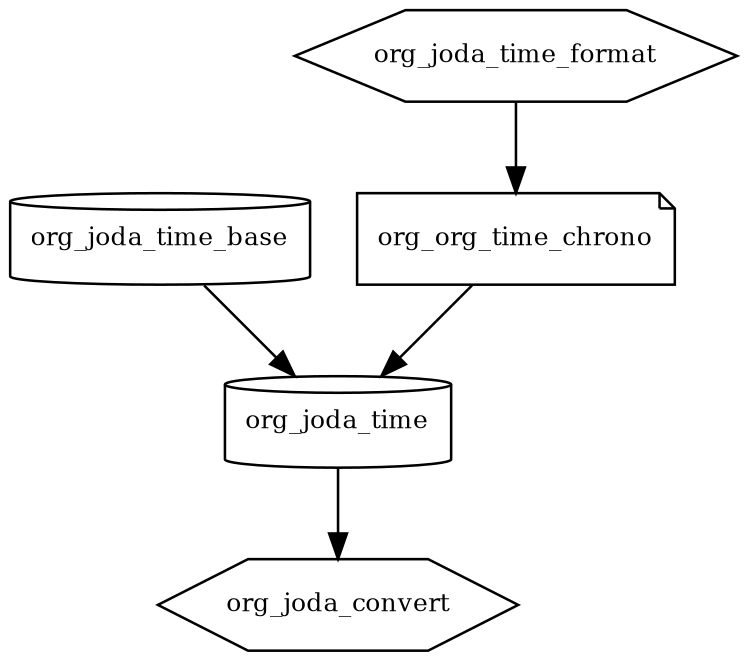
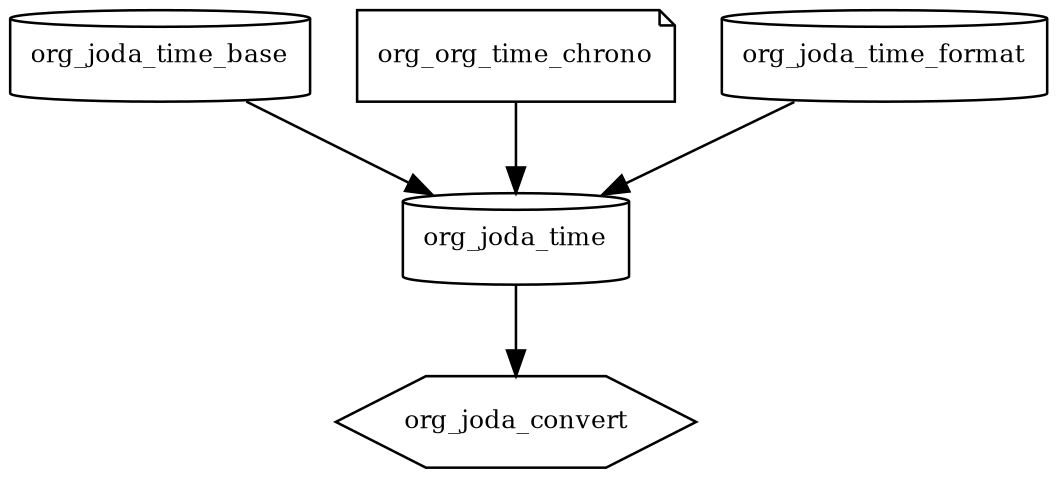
(516, 56) -> (884, 56)
(516, 135) -> (710, 143)
